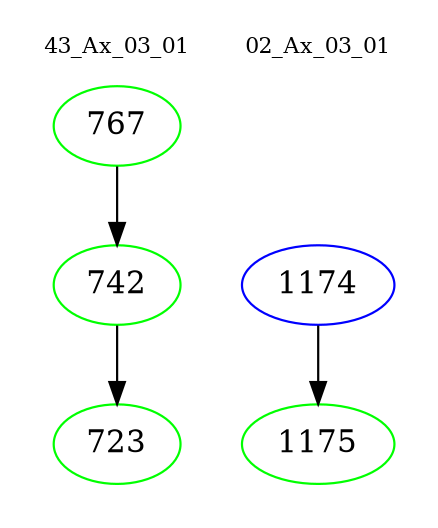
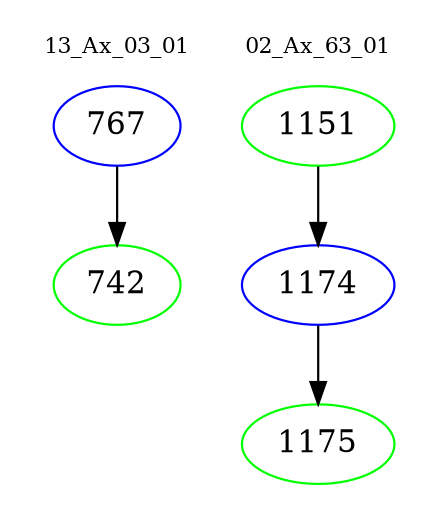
(117, 48) -> (117, 48)
(318, 48) -> (318, 48)
(117, 126) -> (117, 126)
none -> (318, 126)
(117, 444) -> none
